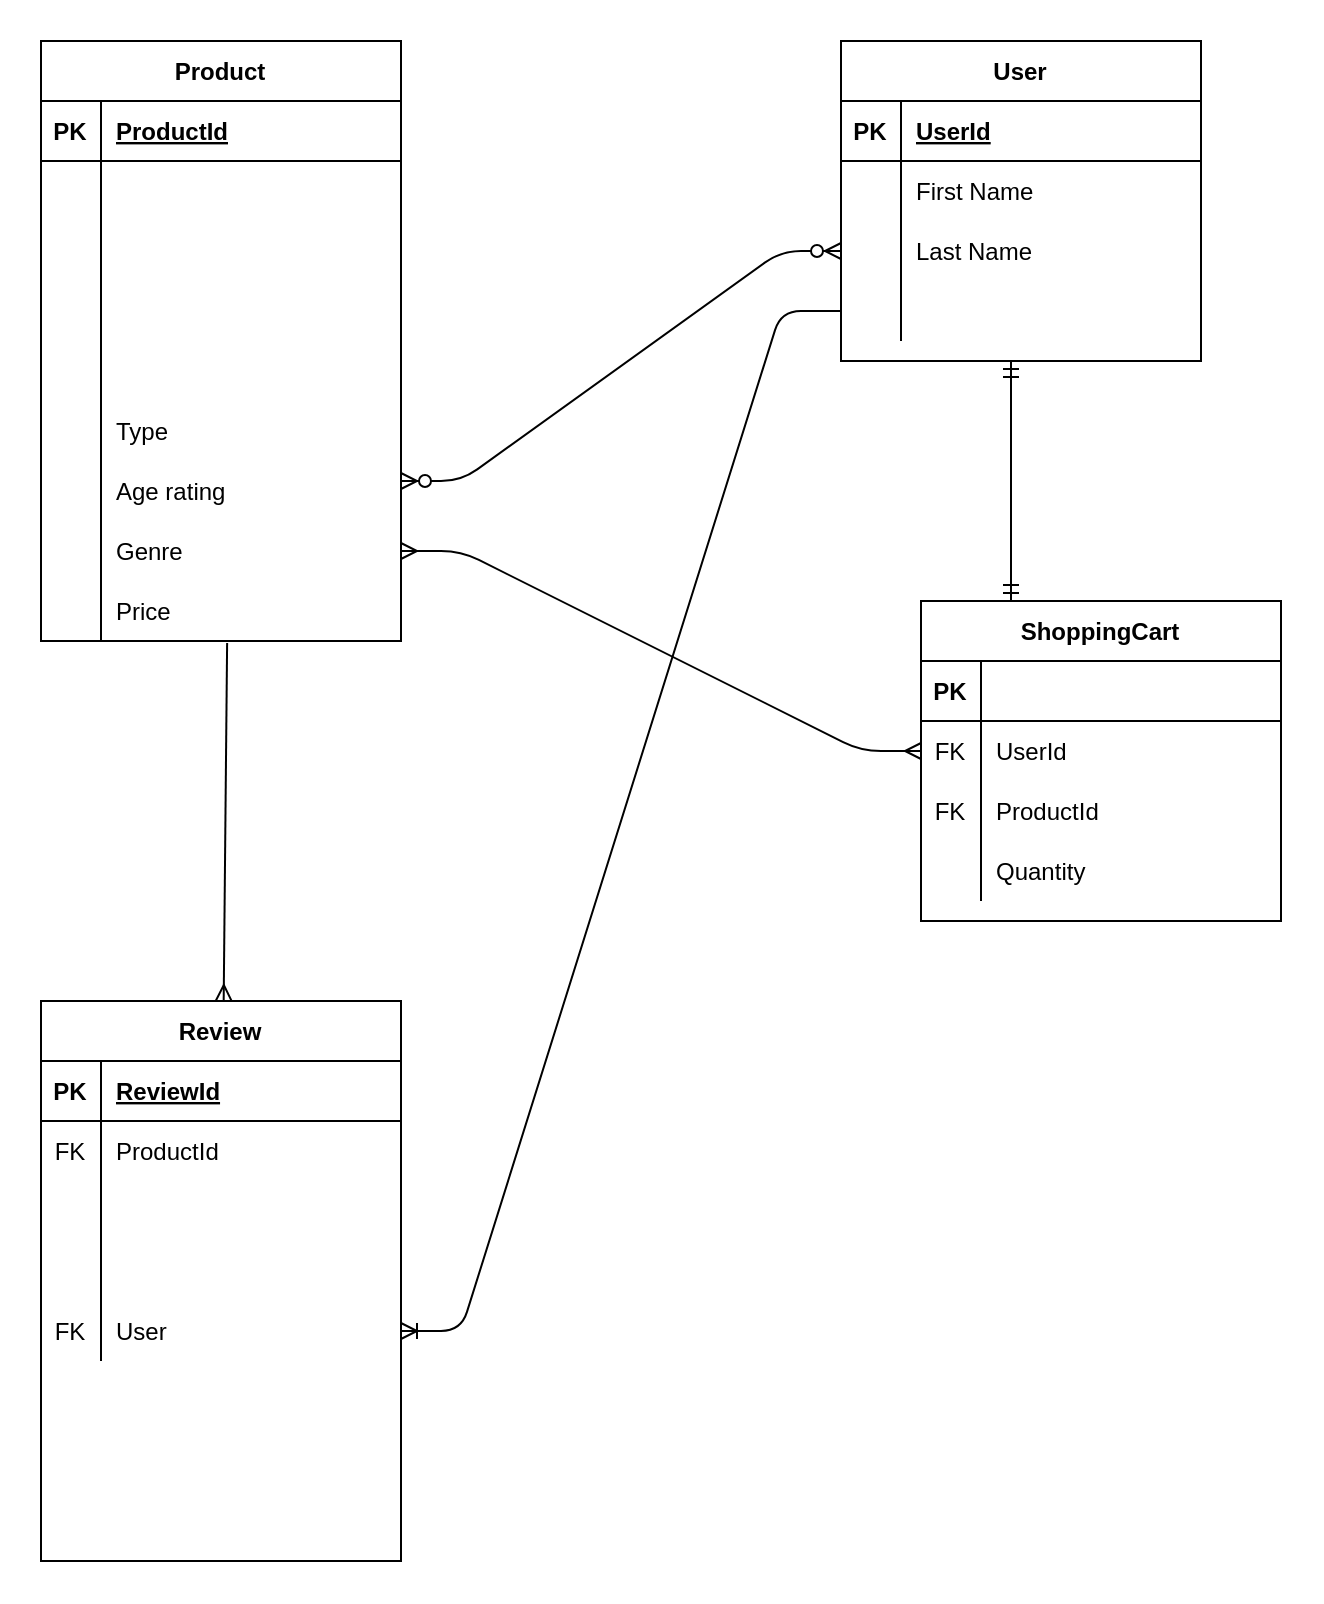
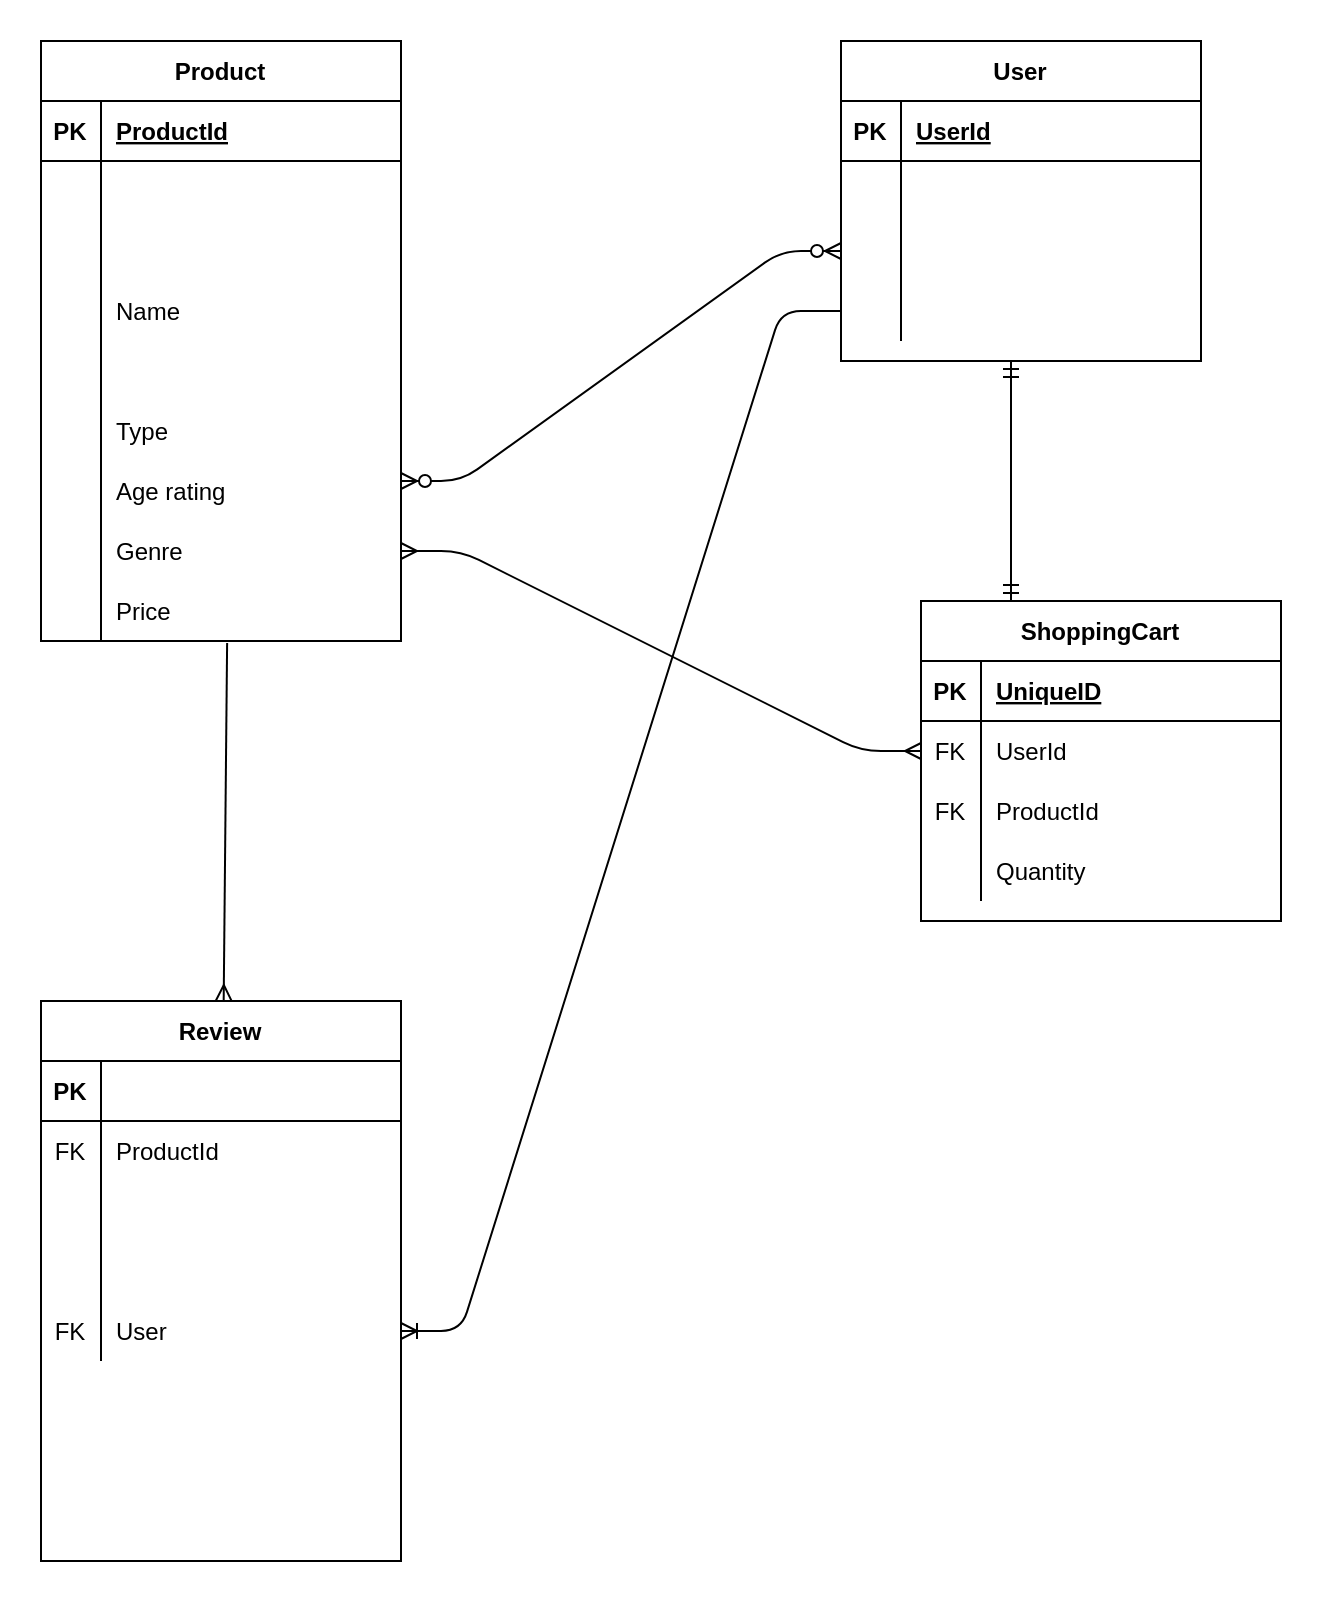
(1051, 191) -> none
(1051, 251) -> none
none -> (251, 311)
none -> (1131, 691)
(251, 1091) -> none
